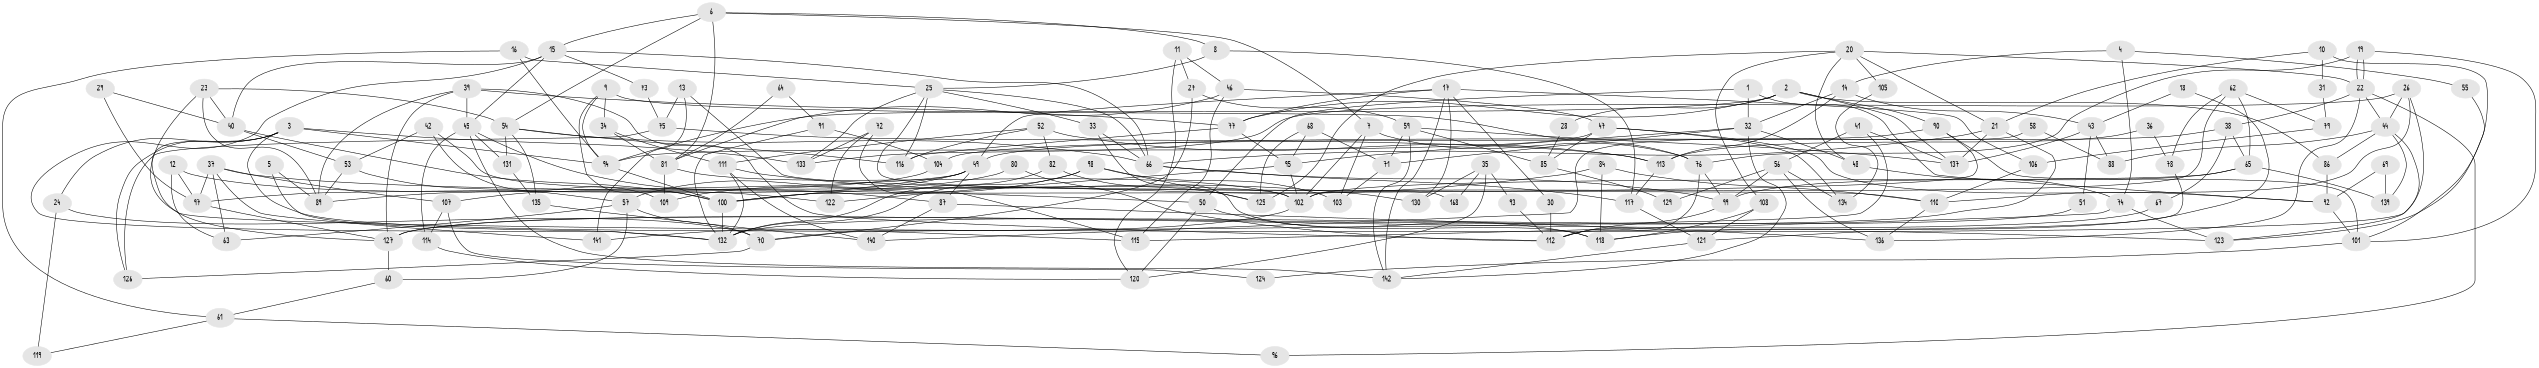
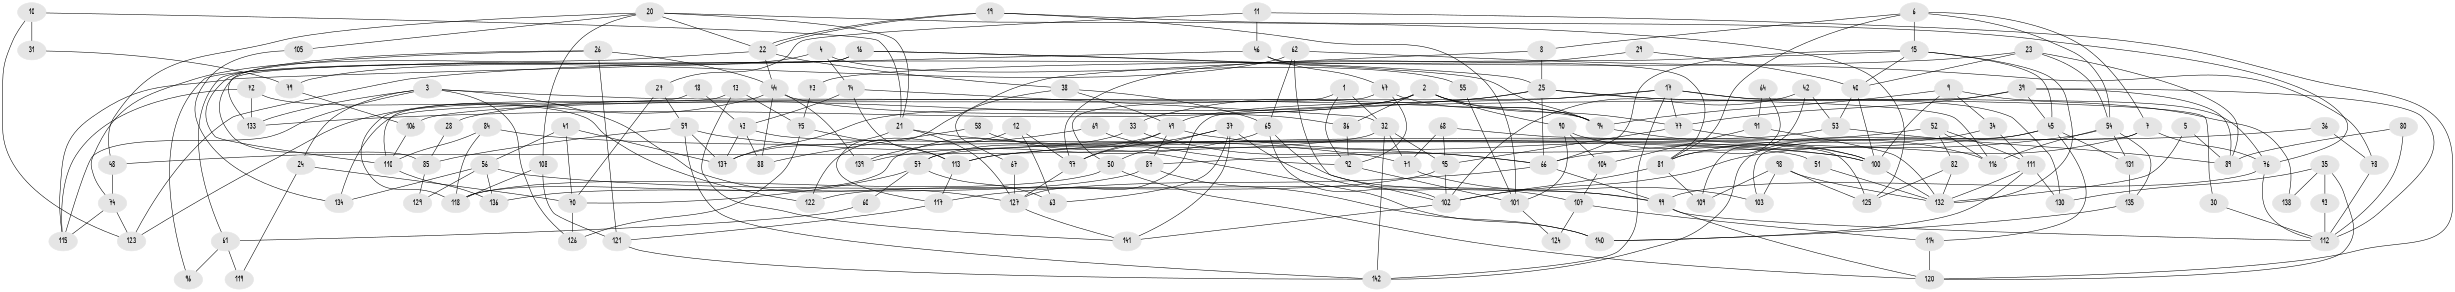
(1573, 146) -> (220, 110)
(1454, 203) -> (2287, 203)
(2165, 232) -> none
none -> (1793, 247)
(388, 261) -> (1069, 225)
